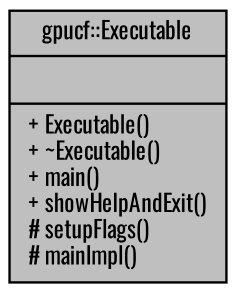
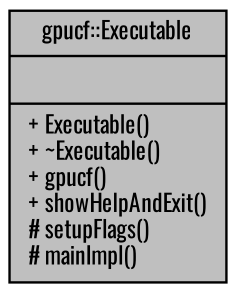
(64, 179) -> (68, 179)
